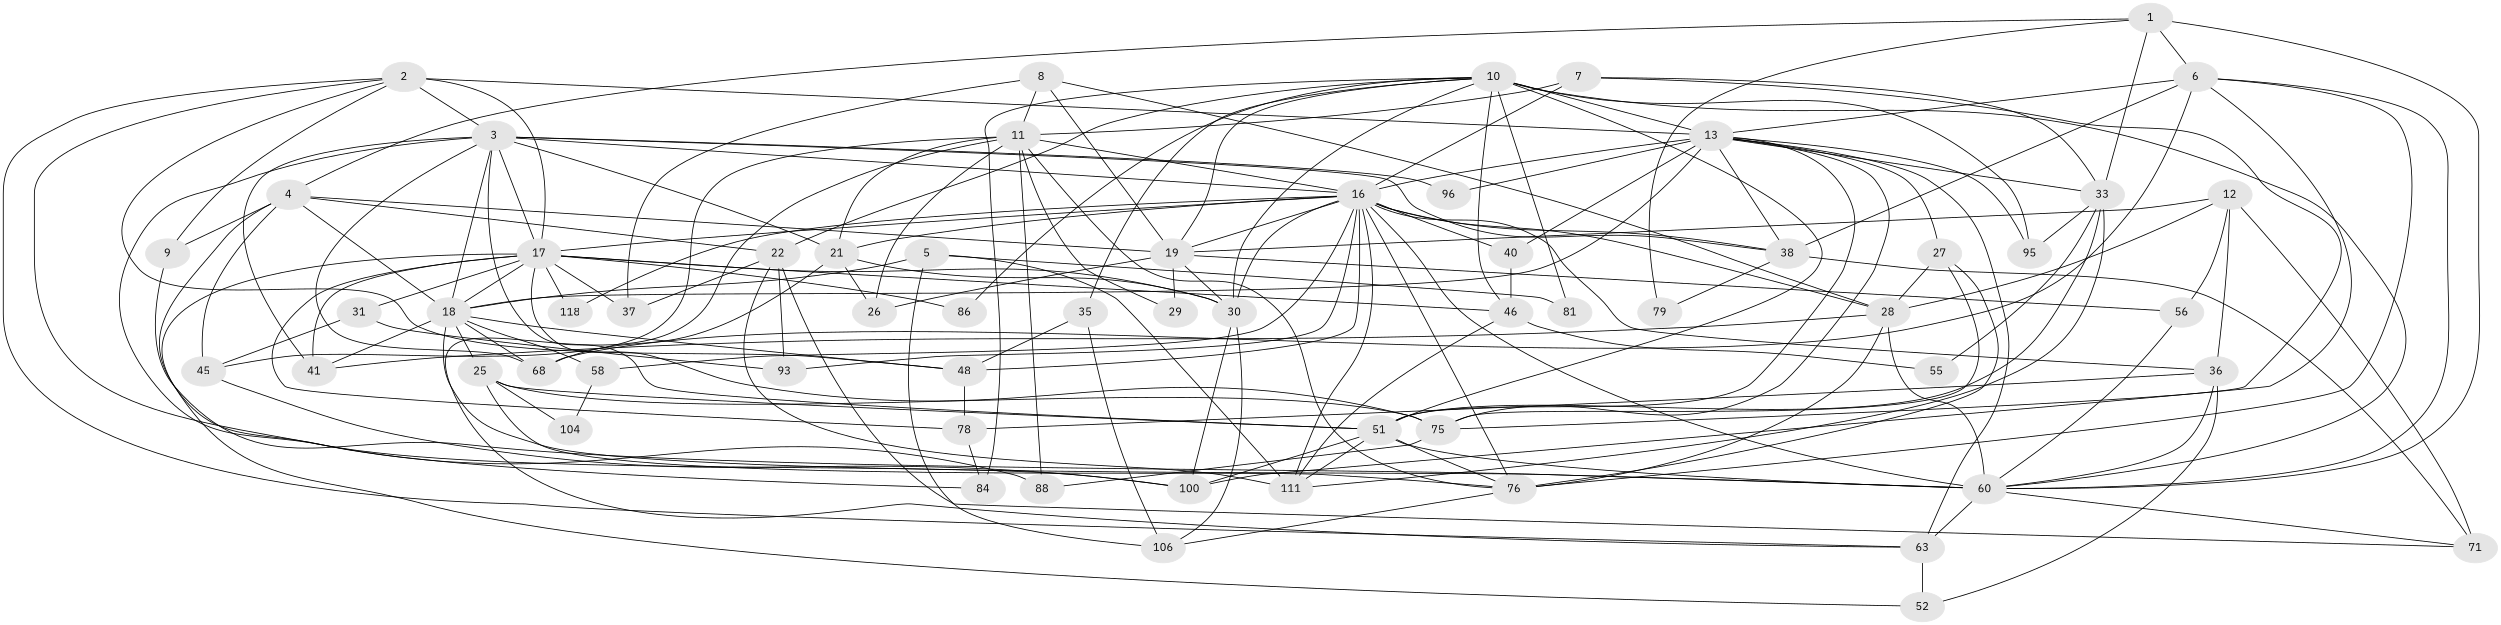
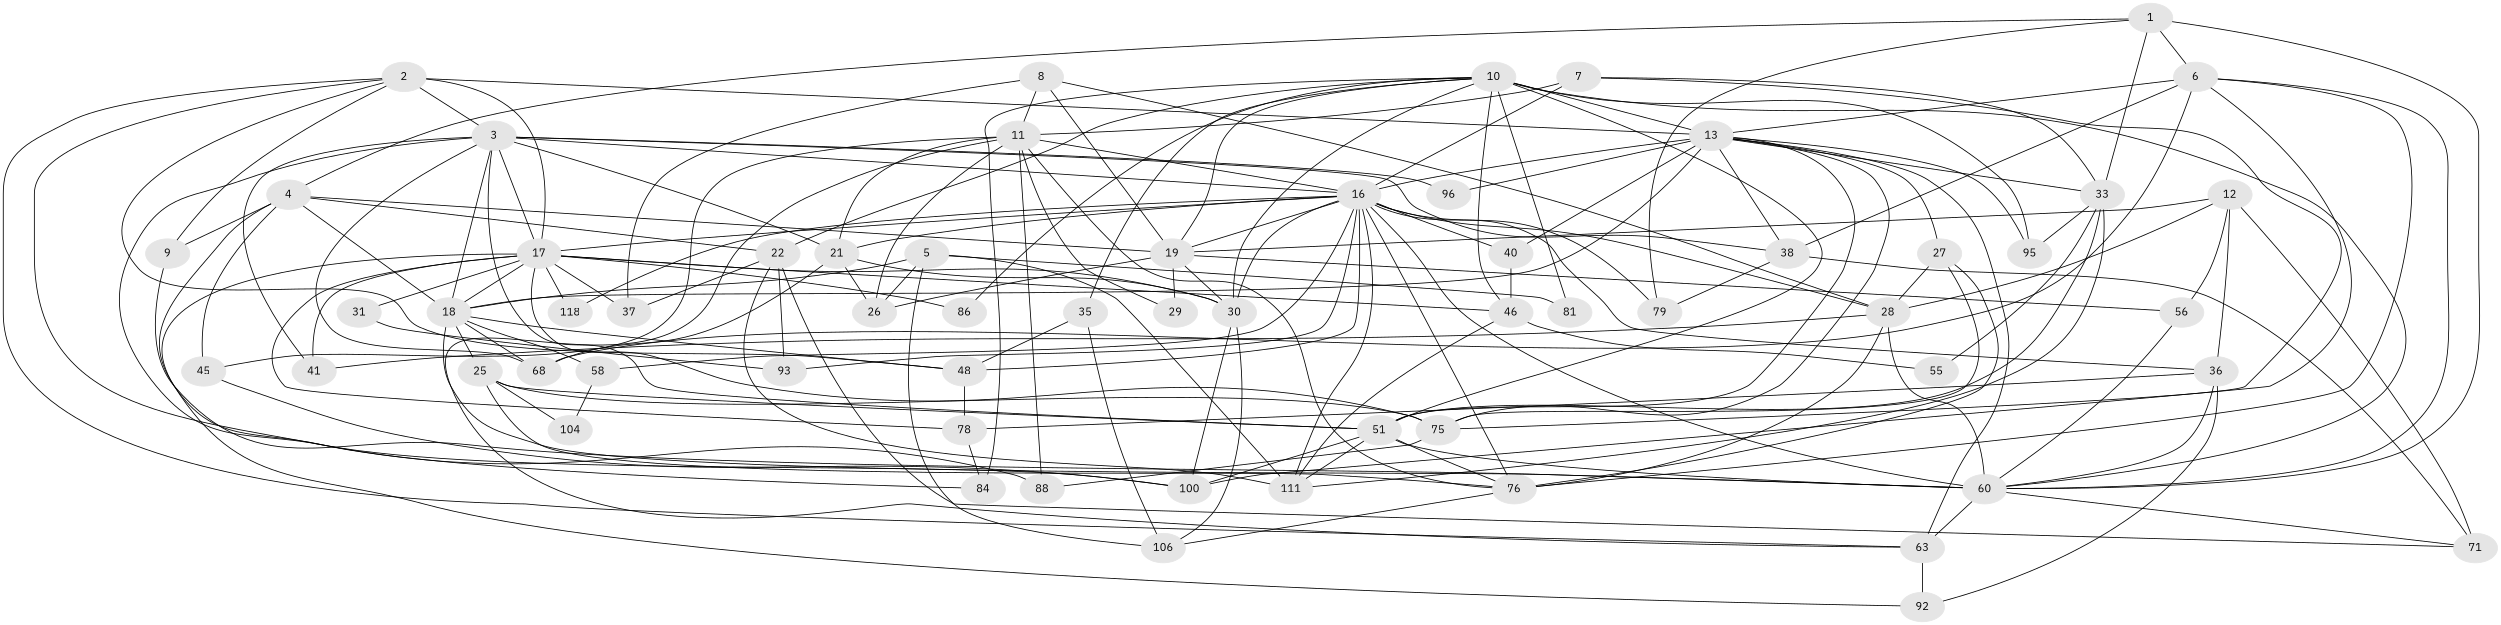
(1570, 231) -> (1572, 241)
none -> (901, 283)
(384, 341) -> none
(281, 342) -> none
(1922, 607) -> (1922, 607)
